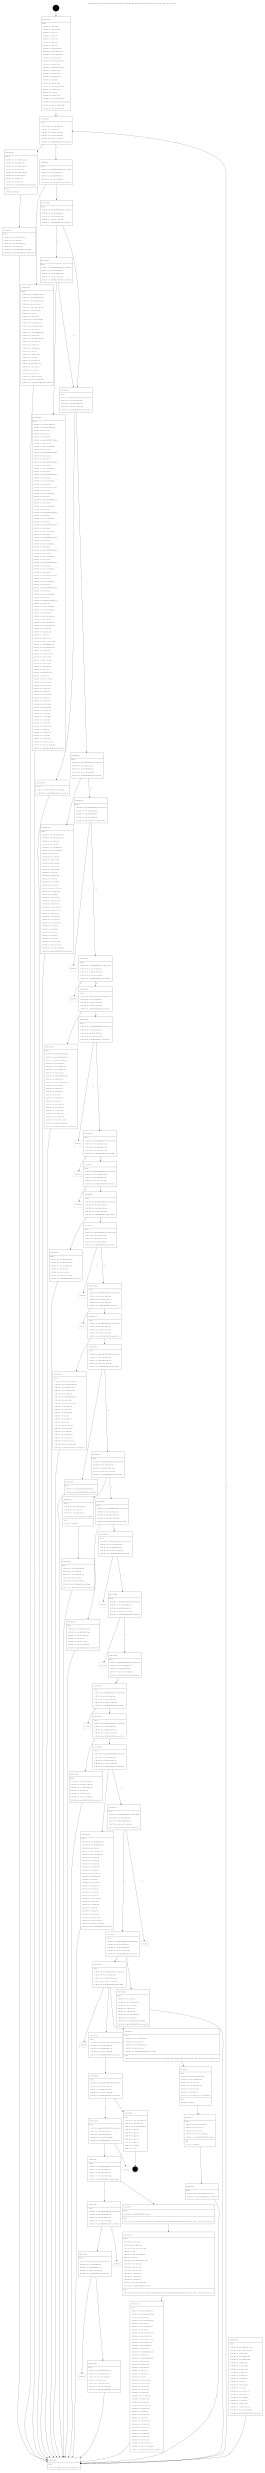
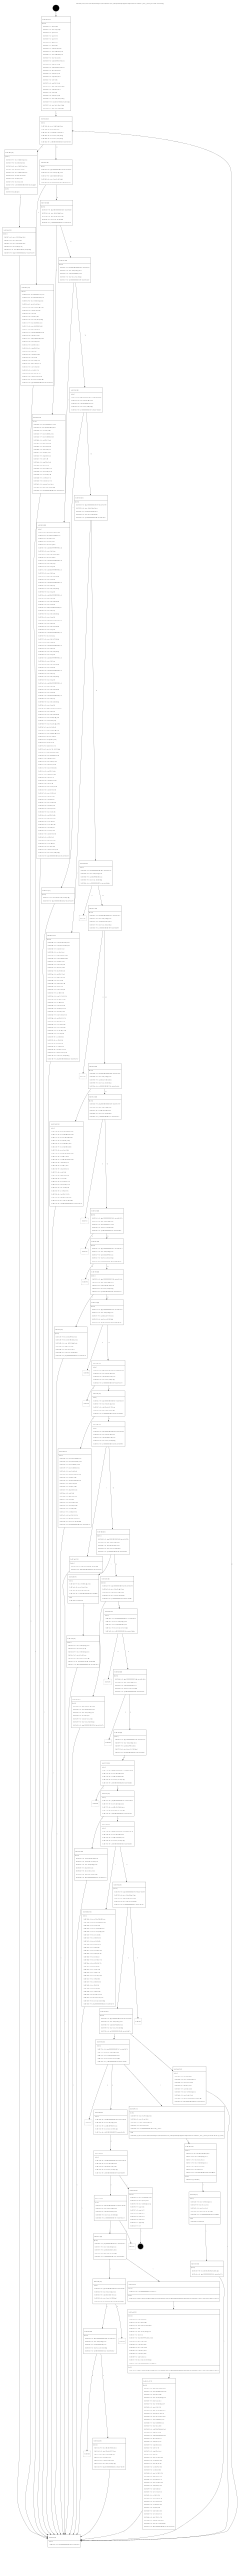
(79, 305) -> (56, 319)
